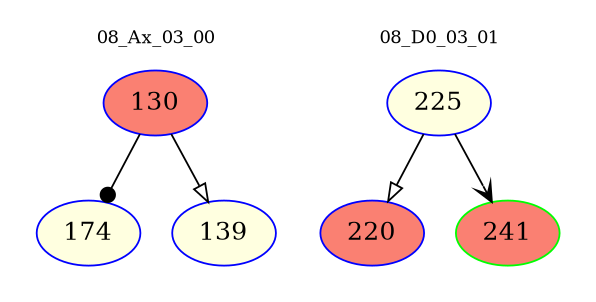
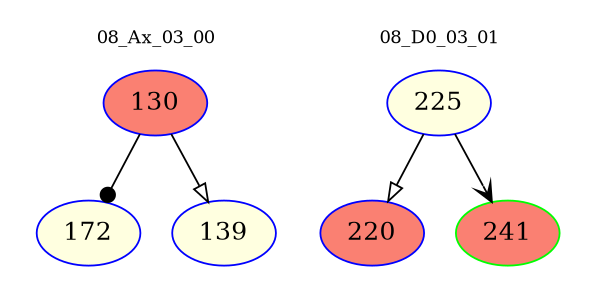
(89, 233) -> (89, 233)
